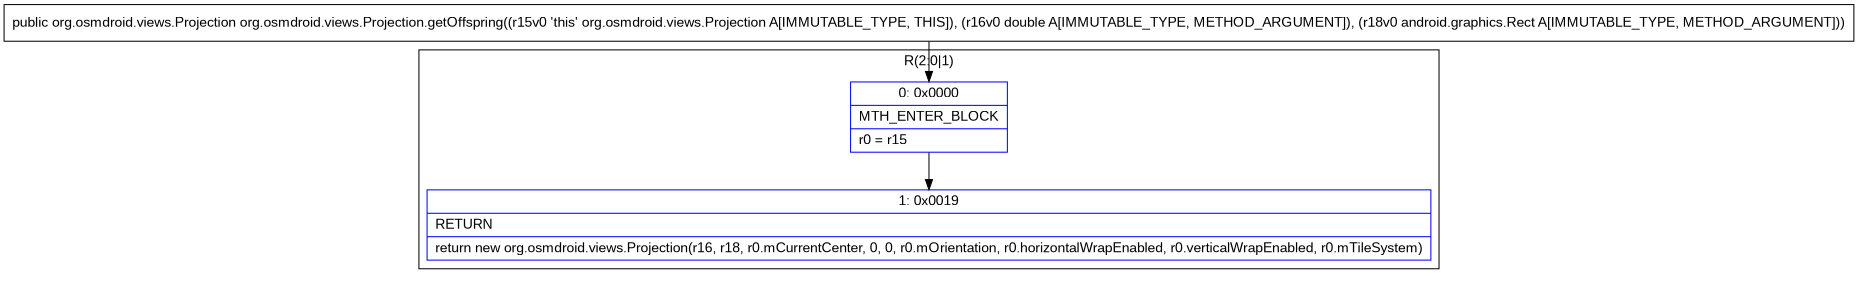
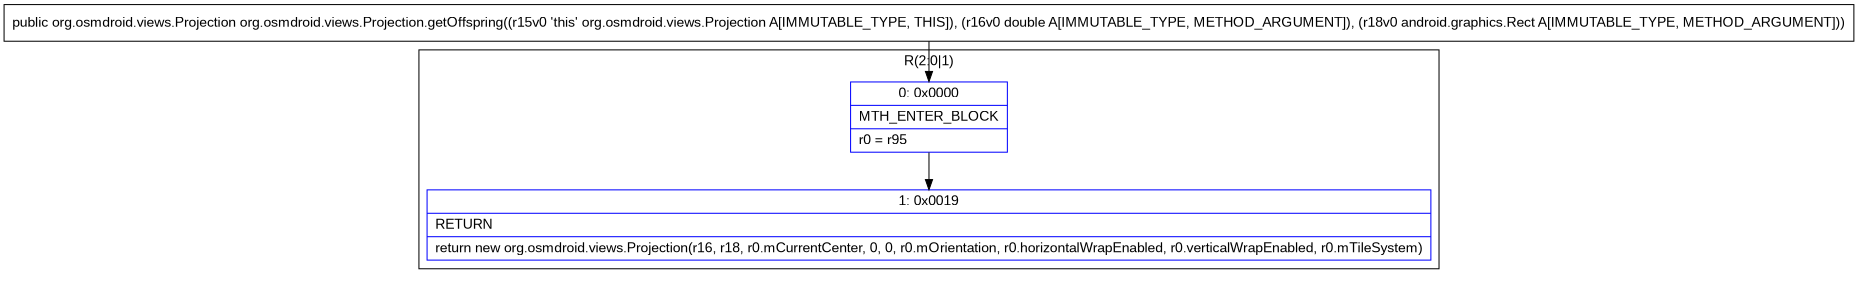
(883, 140) -> (883, 140)
